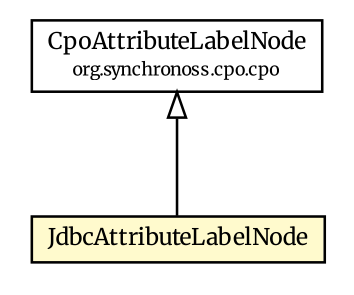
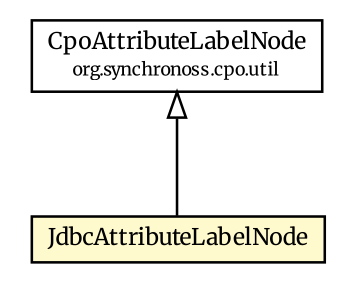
(177, 70) -> (177, 70)
